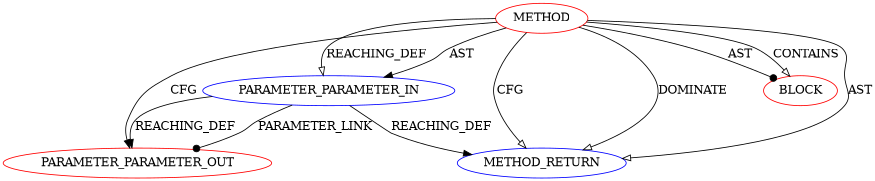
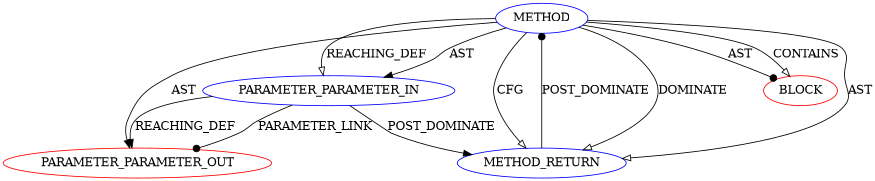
(542, 18) -> (542, 18)
(184, 91) -> (184, 91)
none -> (542, 94)
(442, 127) -> (442, 127)
